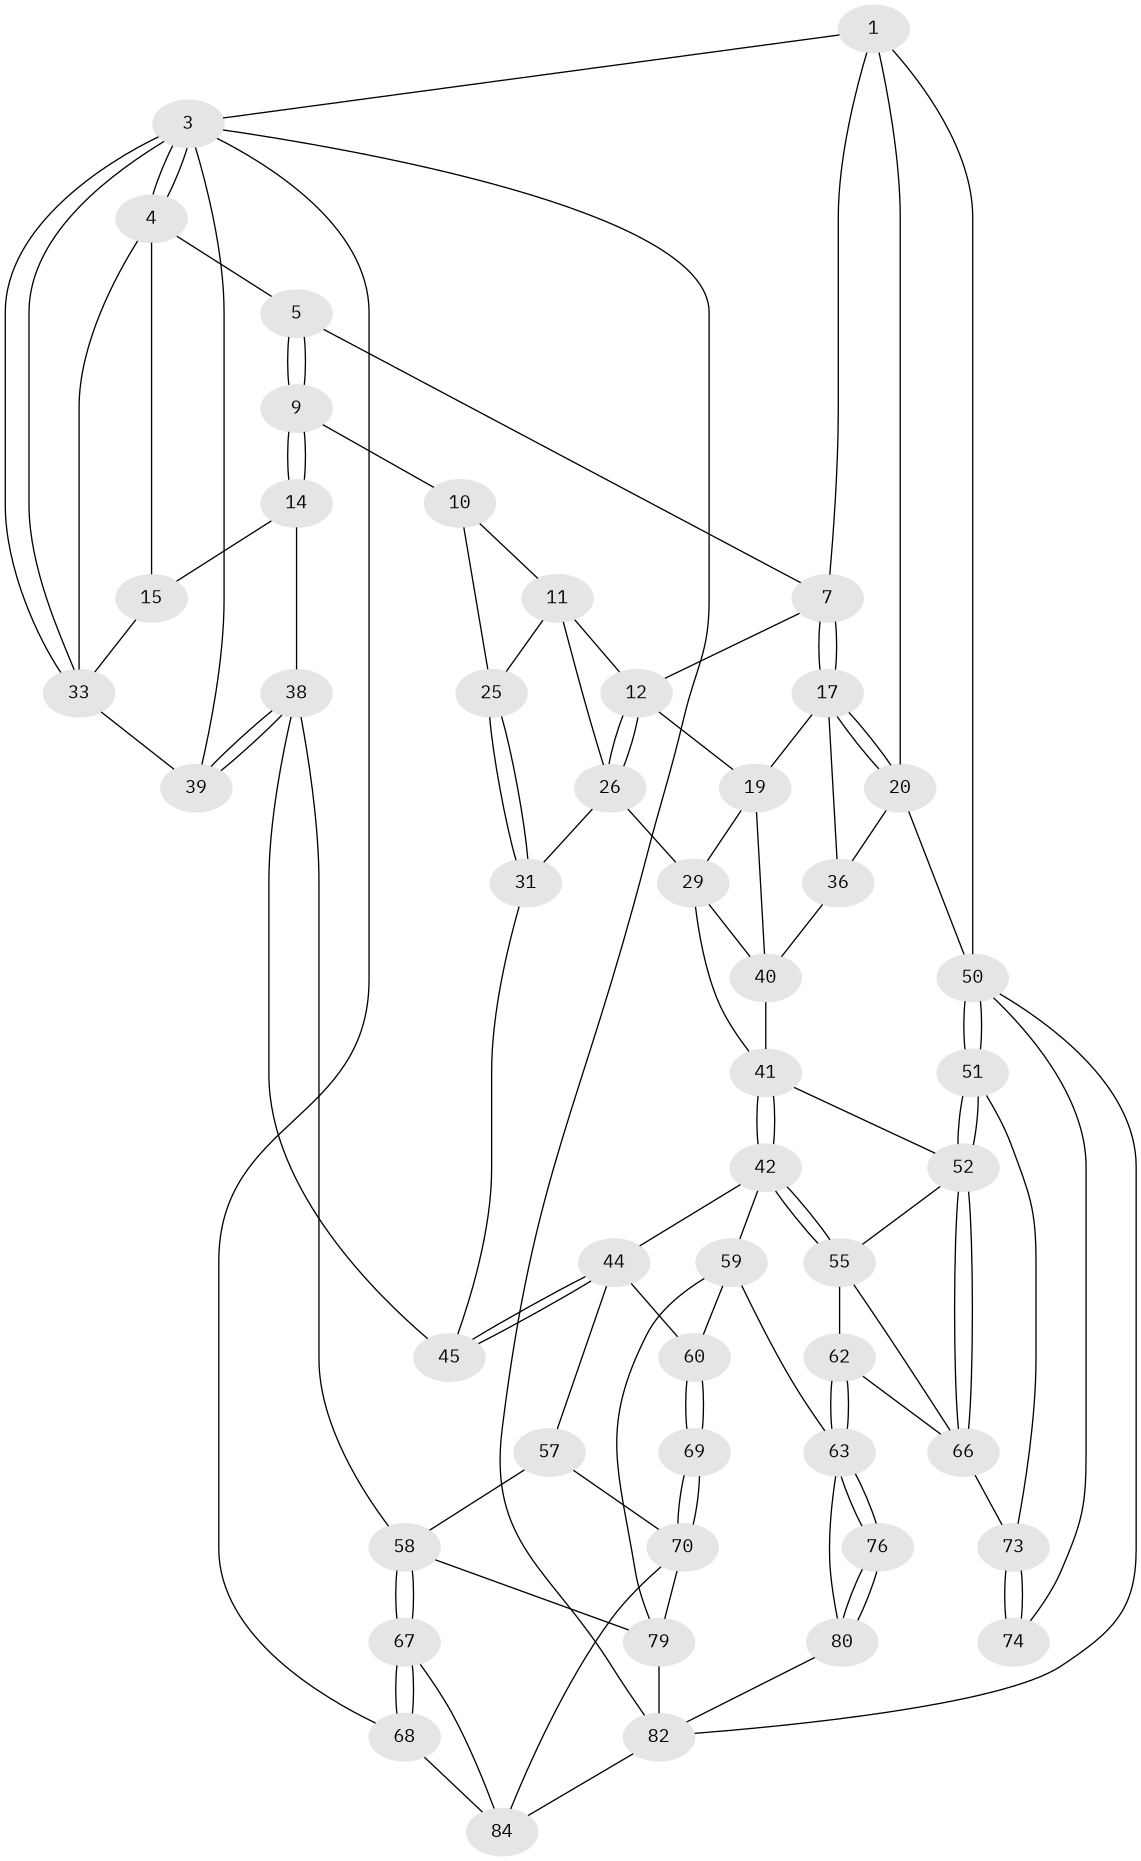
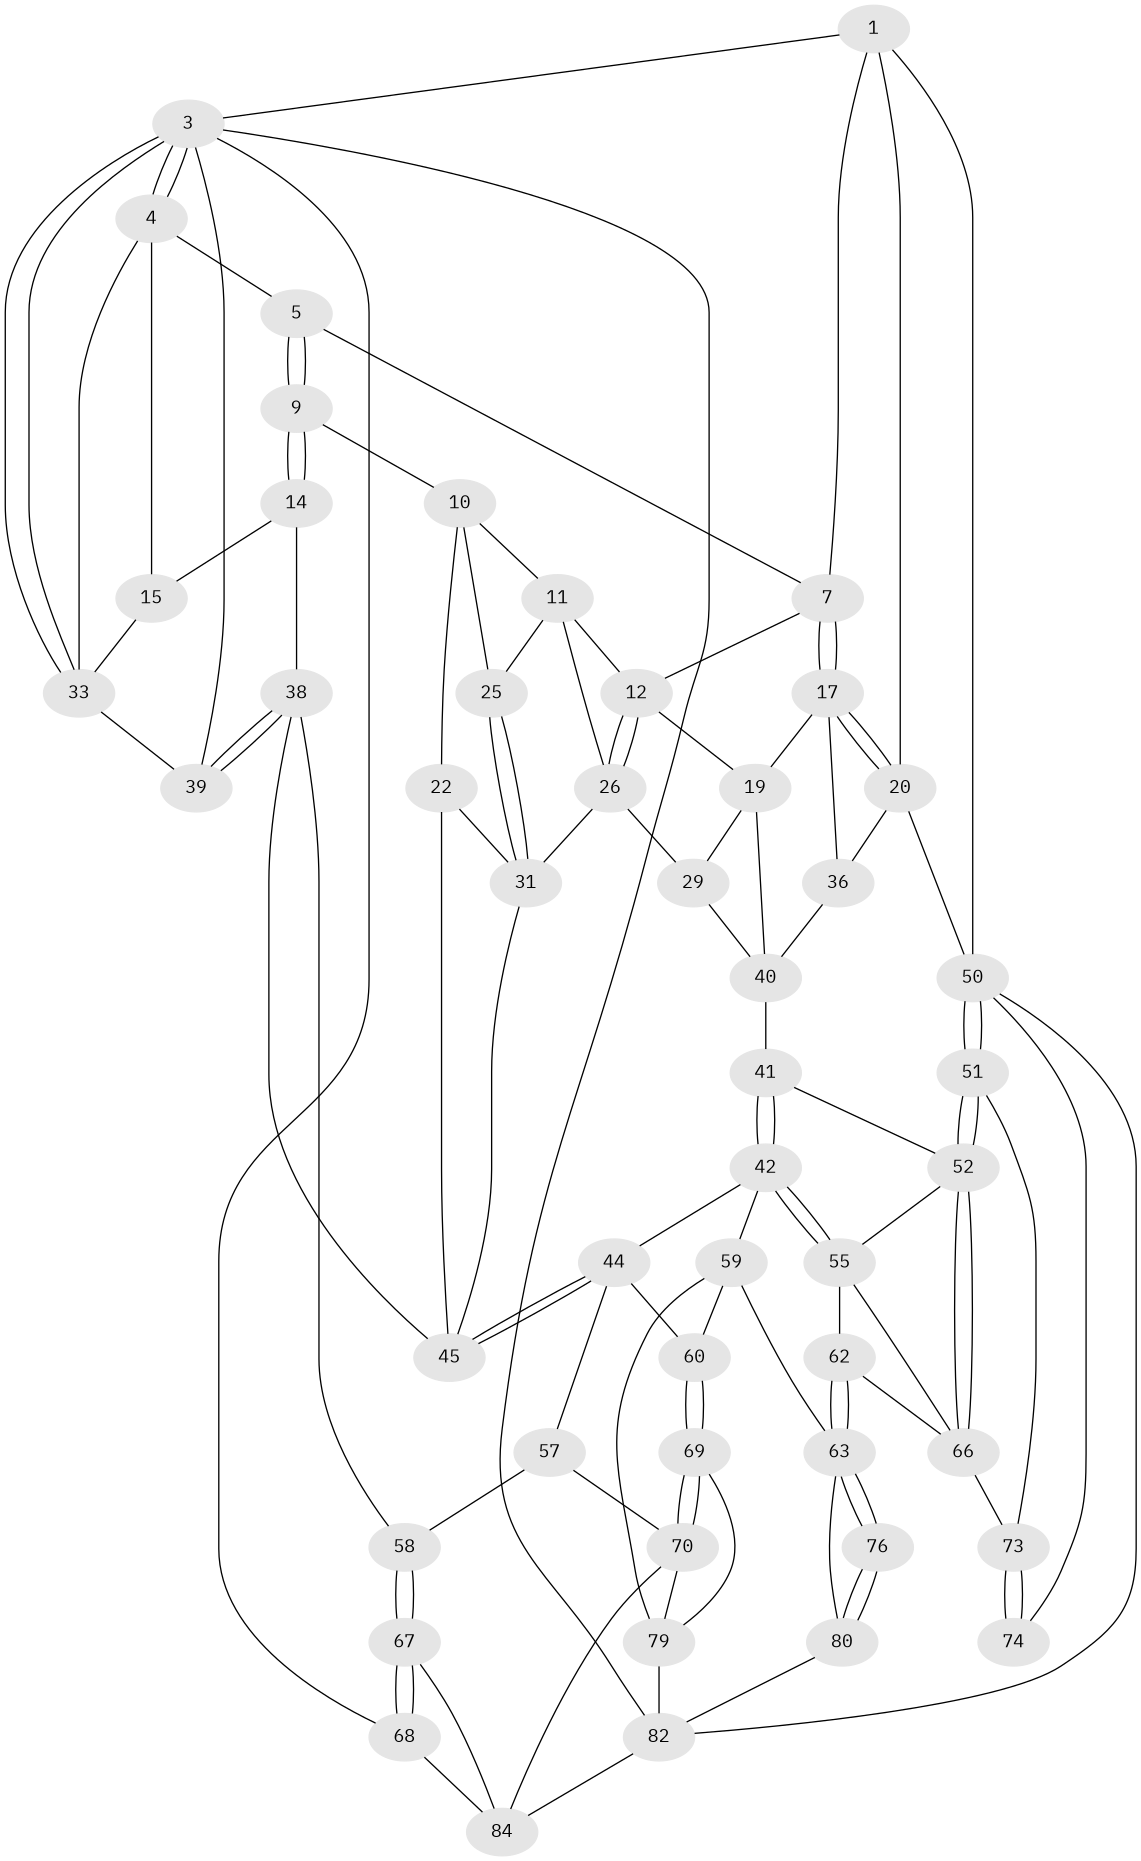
none -> (442, 788)
(712, 983) -> none
(532, 1595) -> (734, 1556)
